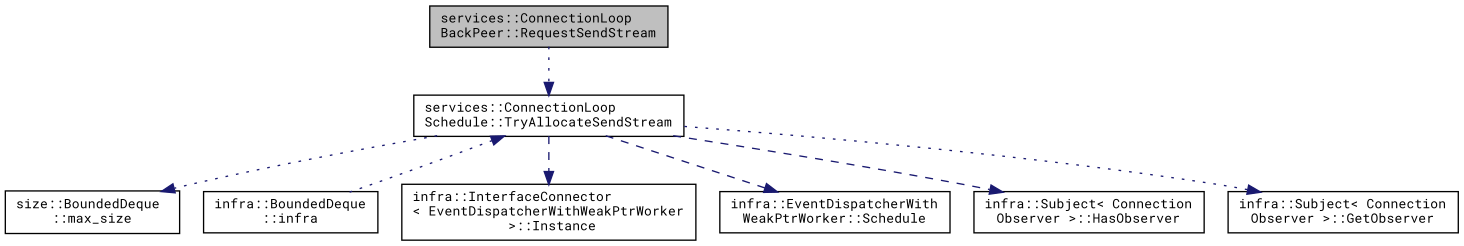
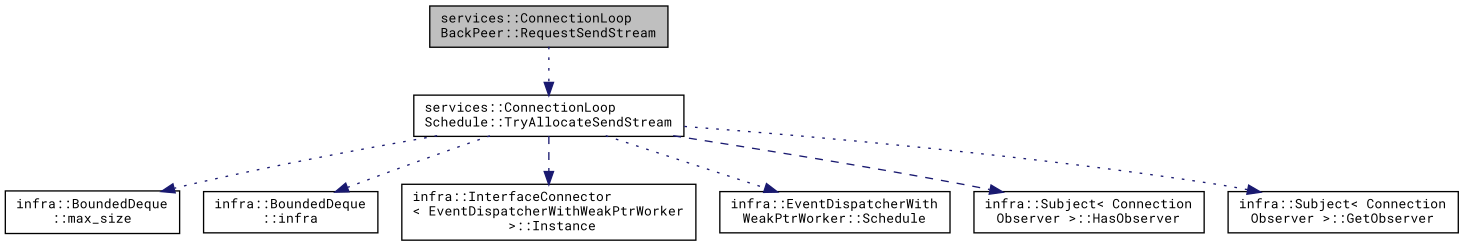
(685, 162) -> (685, 162)
(421, 167) -> (419, 161)
(92, 212) -> (92, 212)
